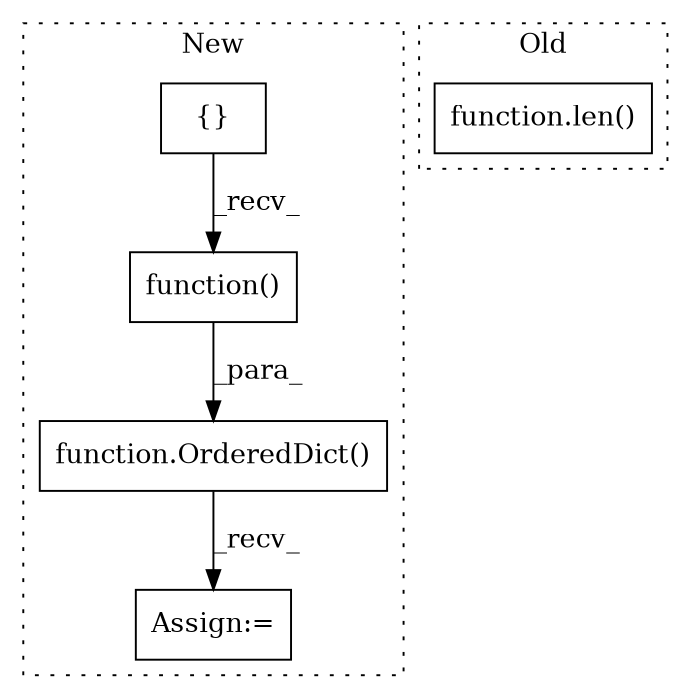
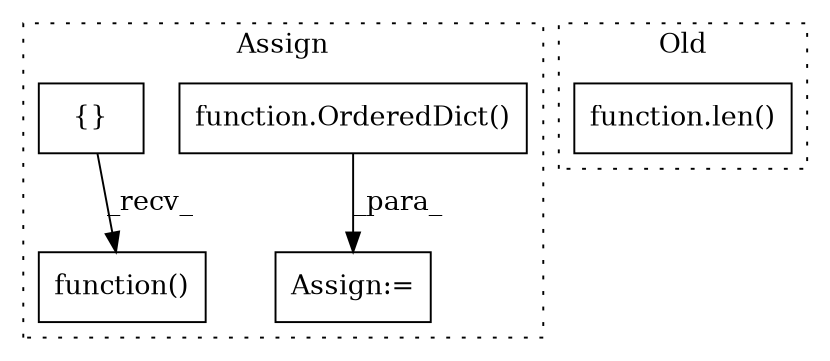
(213, 46) -> (283, 46)
(213, 362) -> none
(257, 540) -> (398, 203)
